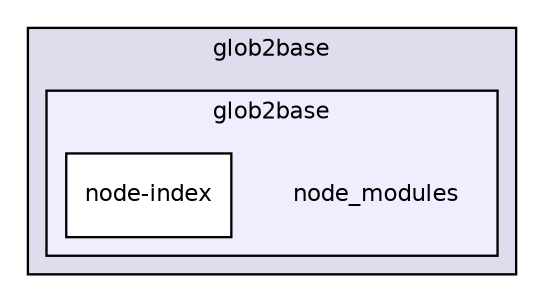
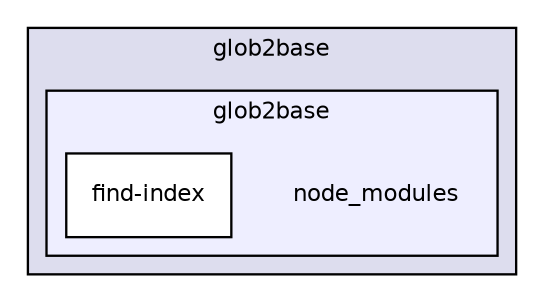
(149, 195) -> (149, 195)
